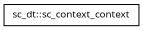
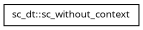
(71, 15) -> (71, 15)
